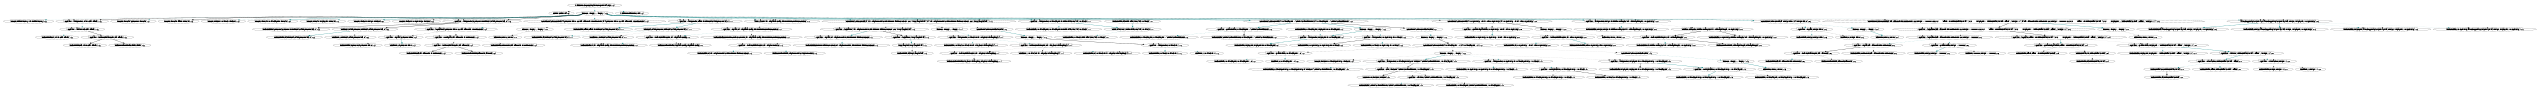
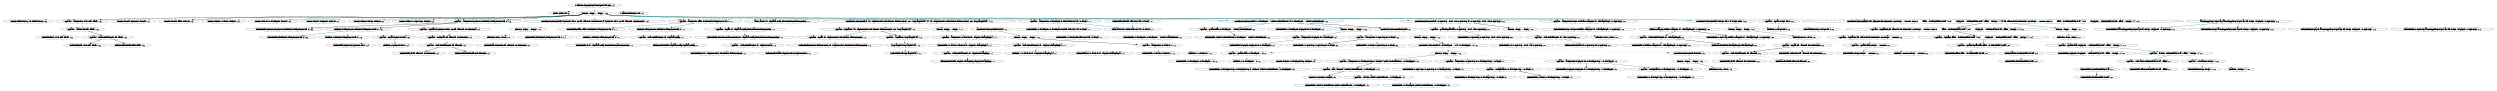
(1798, 25) -> (1751, 25)
(1782, 77) -> none
